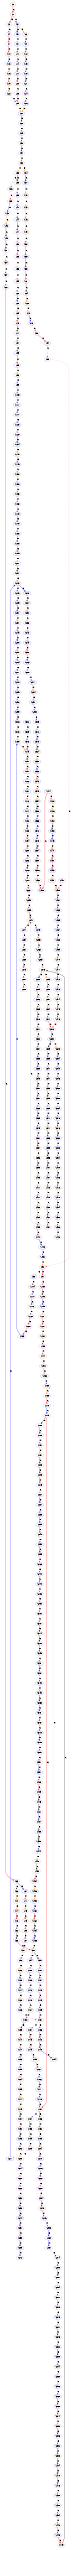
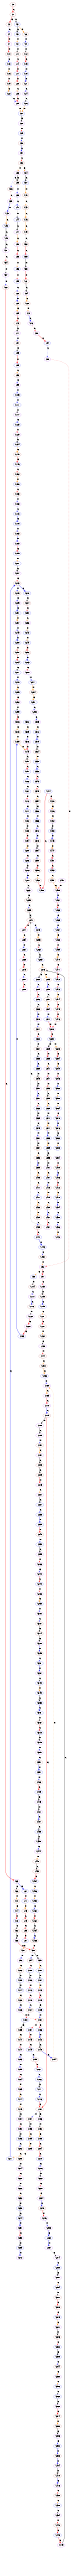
(58, 1152) -> none
